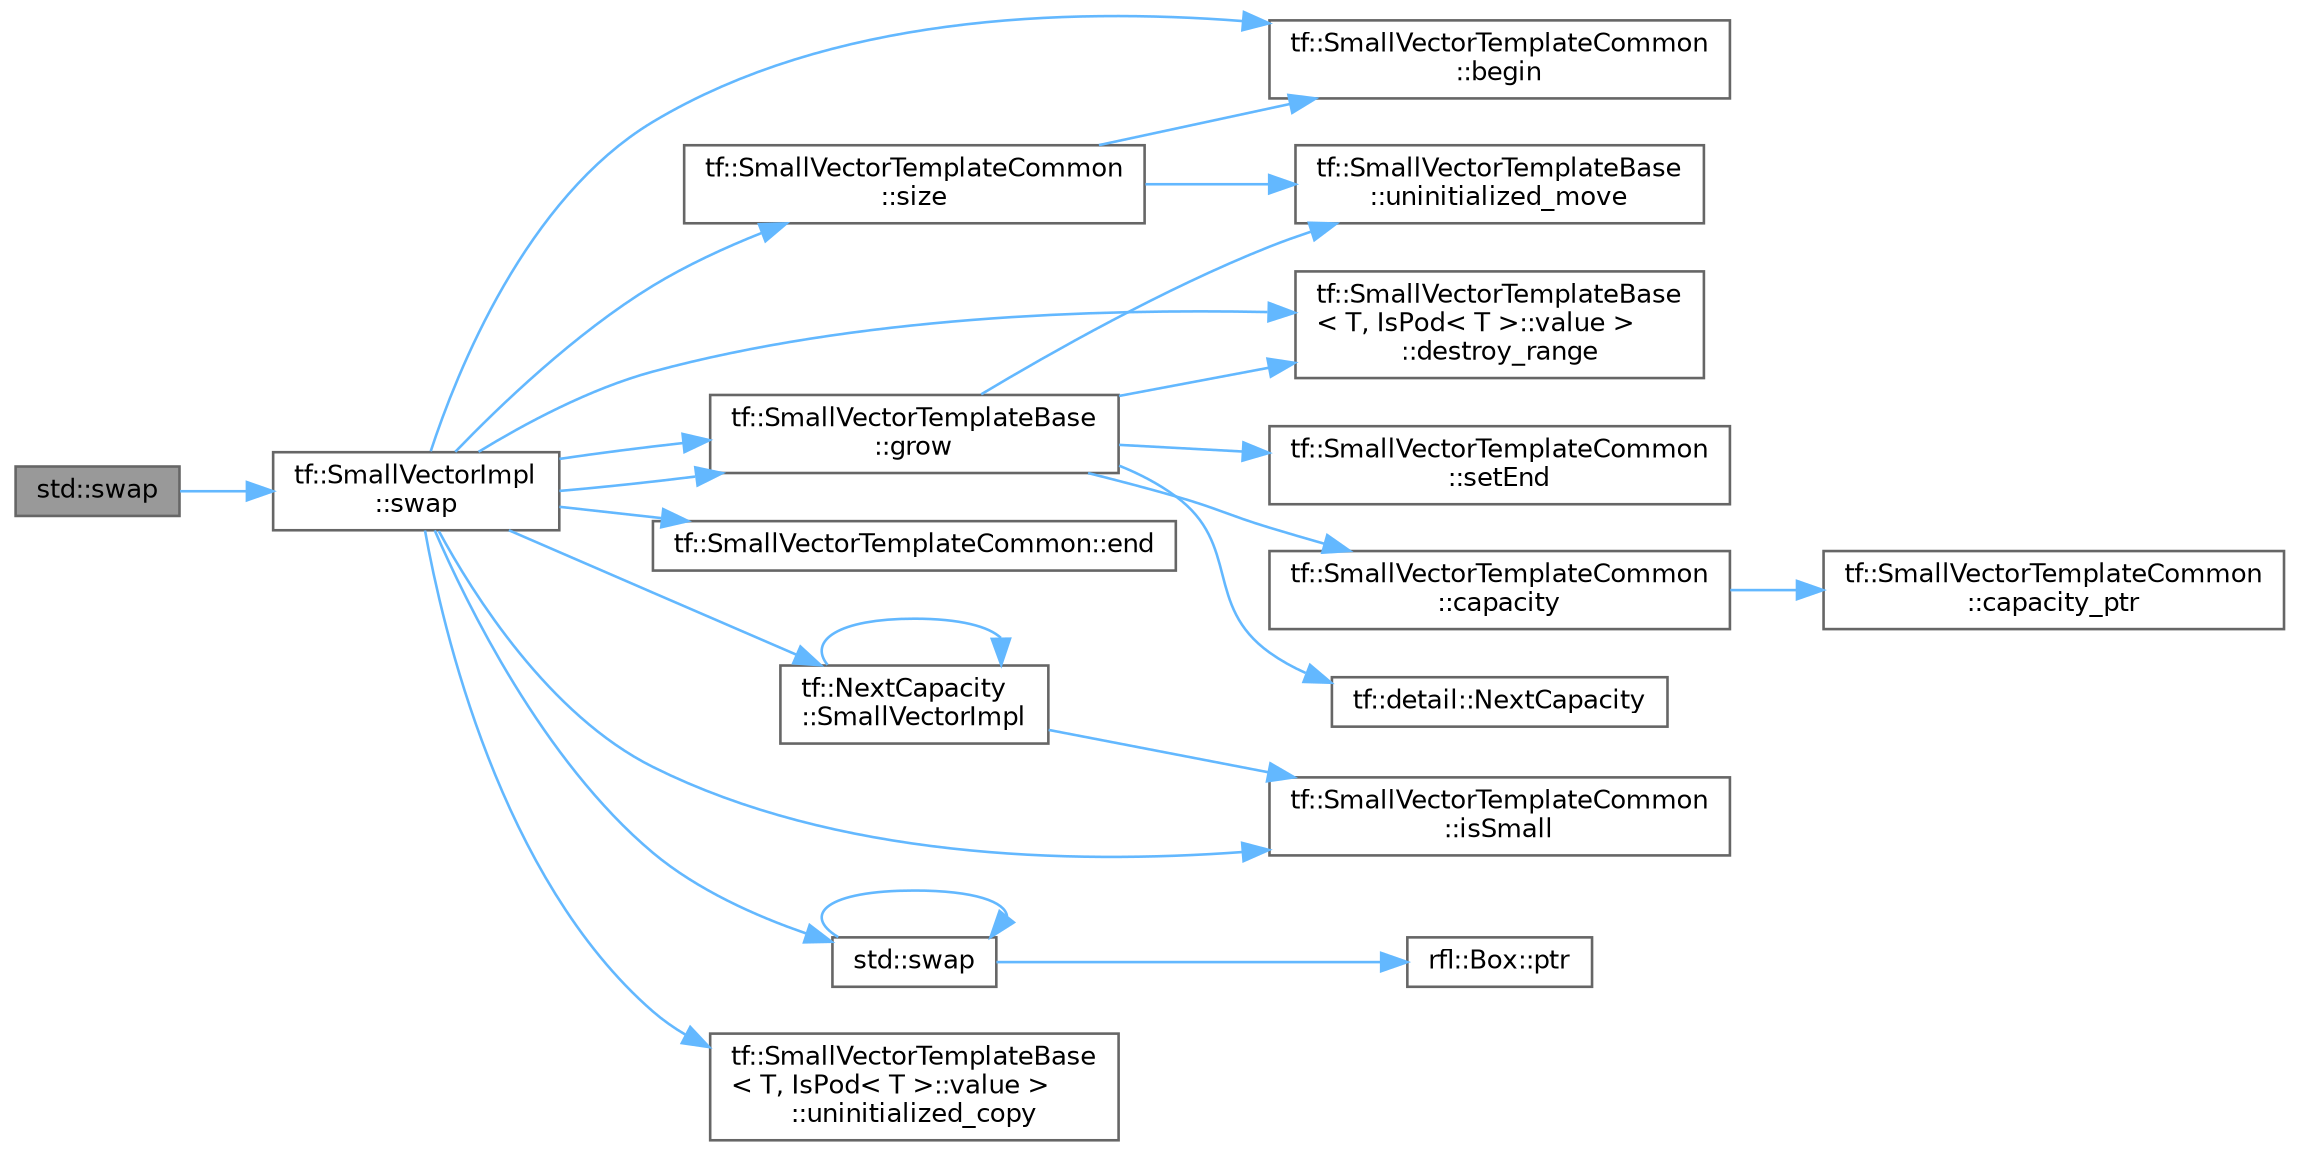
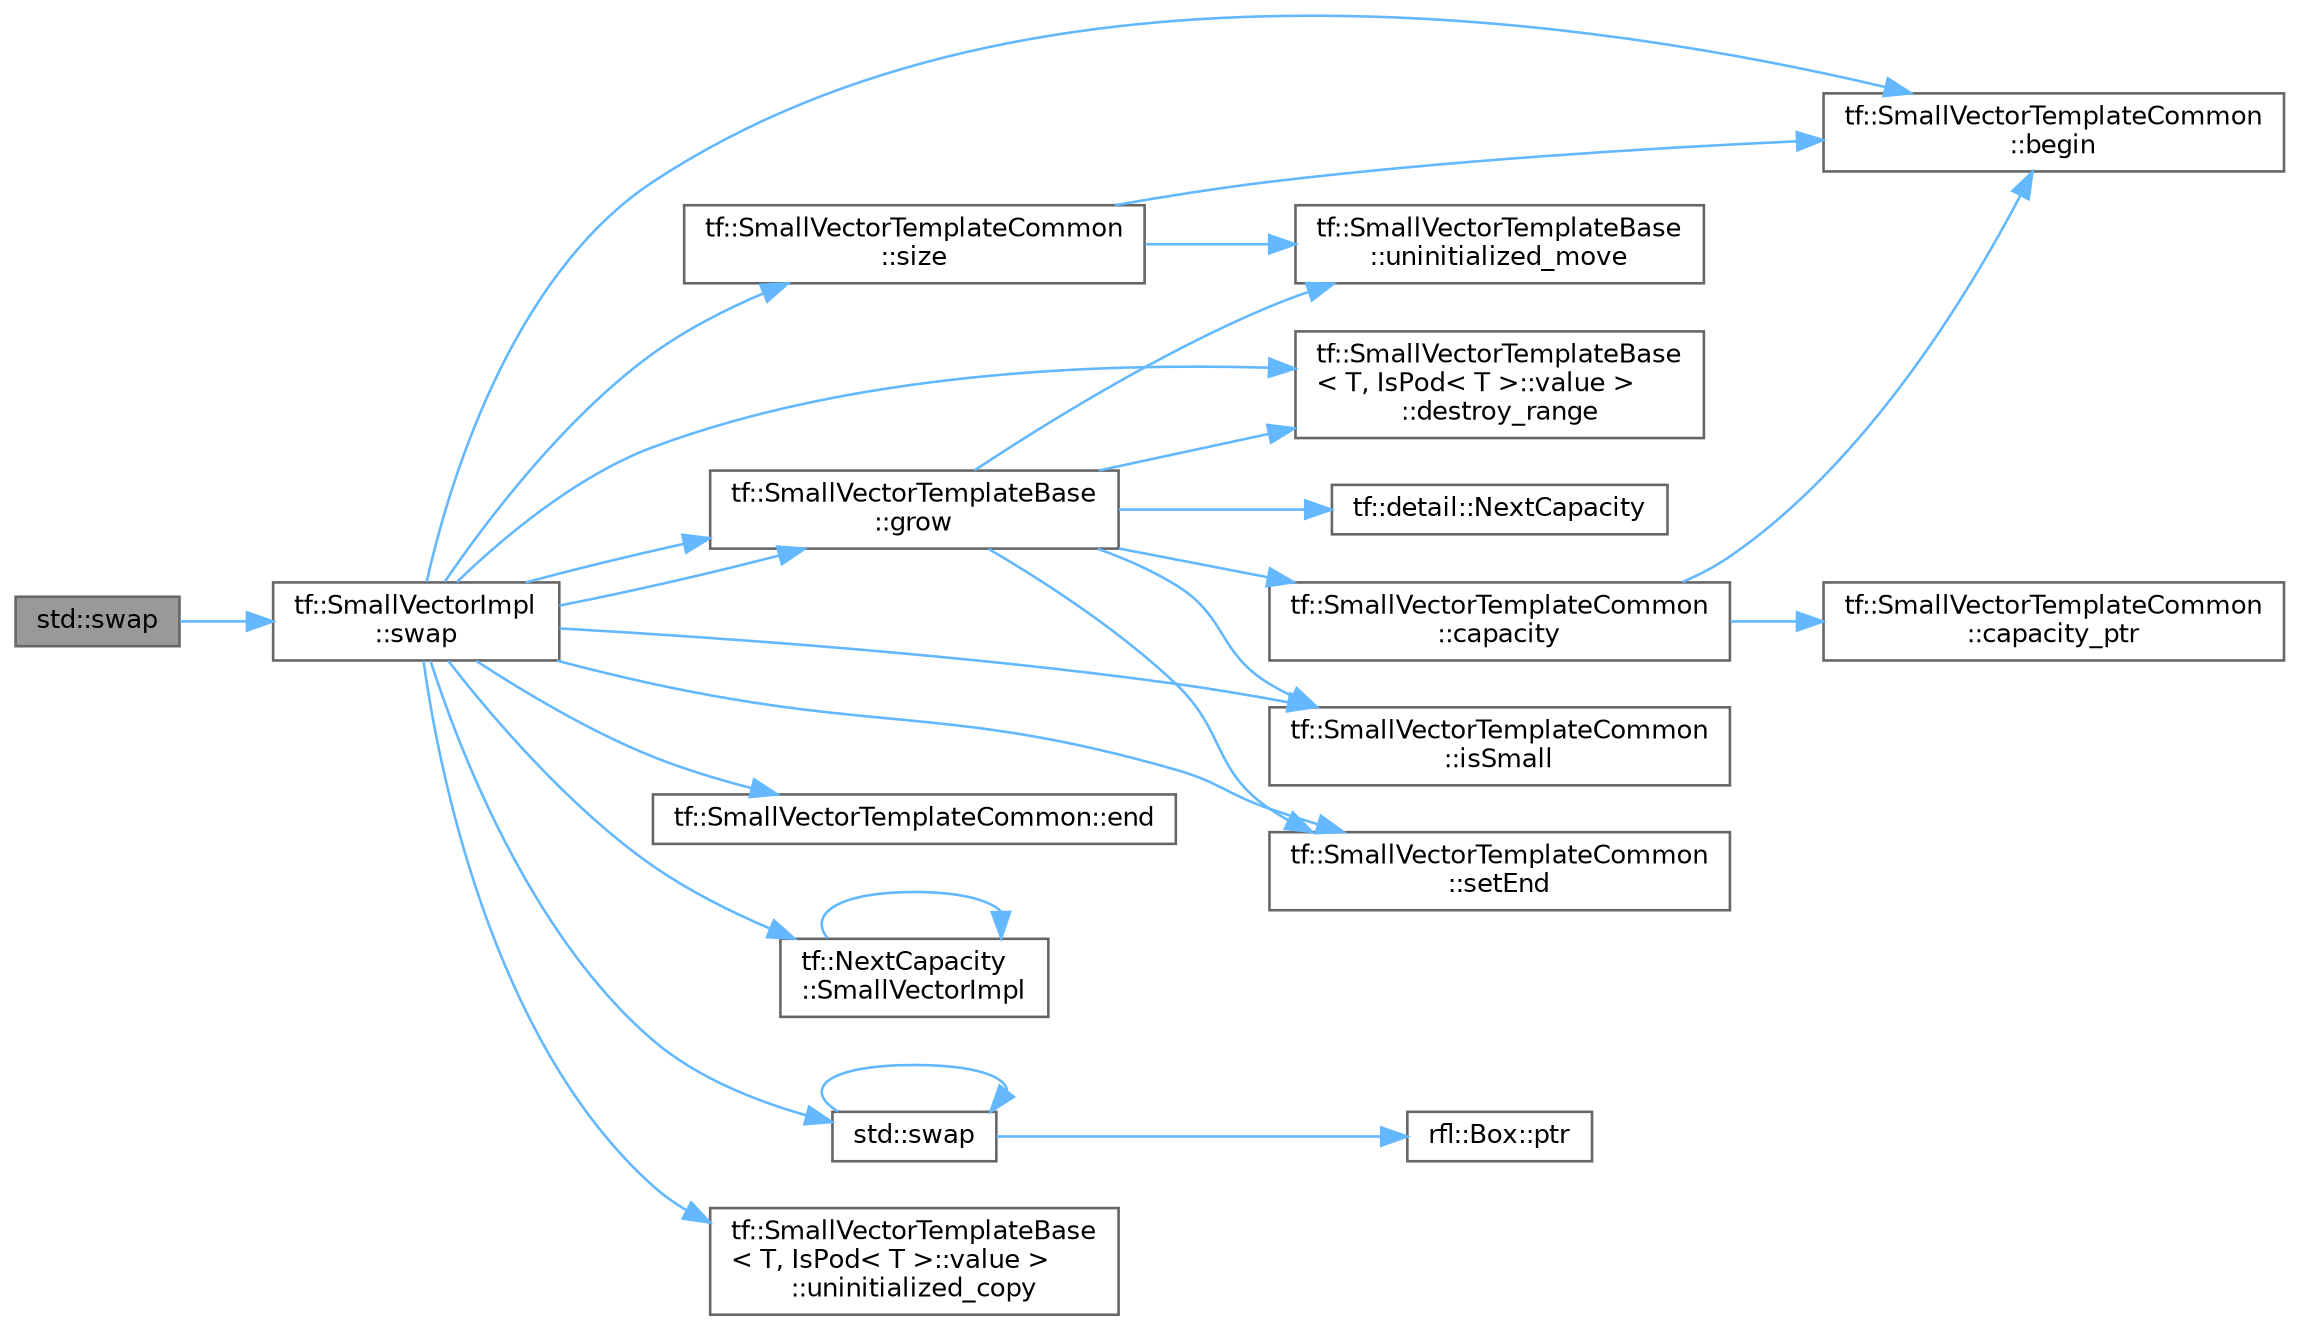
none -> (1878, 414)
none -> (942, 724)
(1158, 751) -> (1205, 610)
